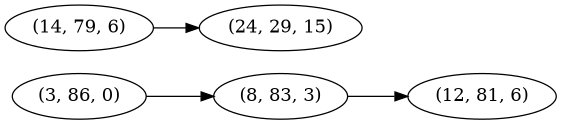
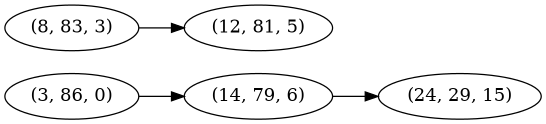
(174, 96) -> (155, 96)
(482, 96) -> (258, 28)
